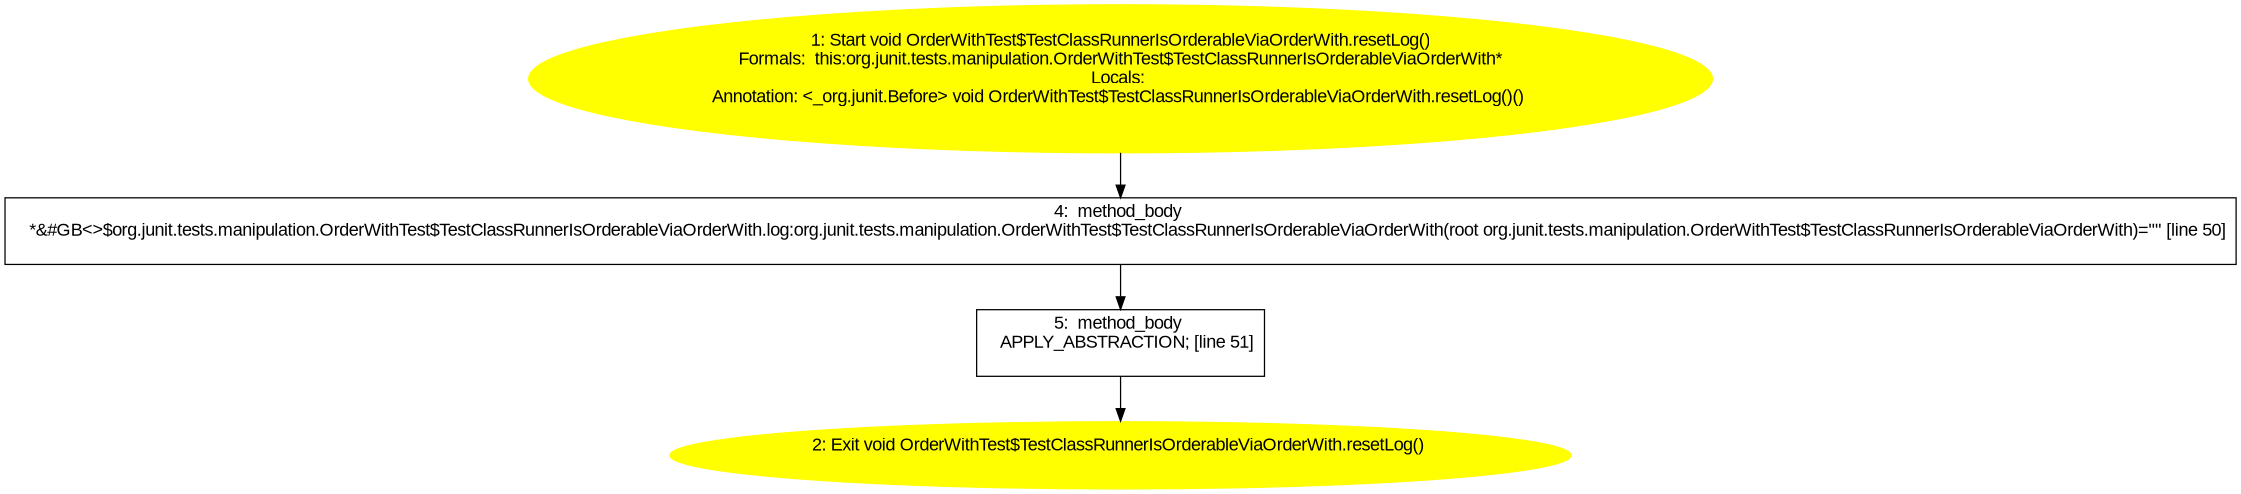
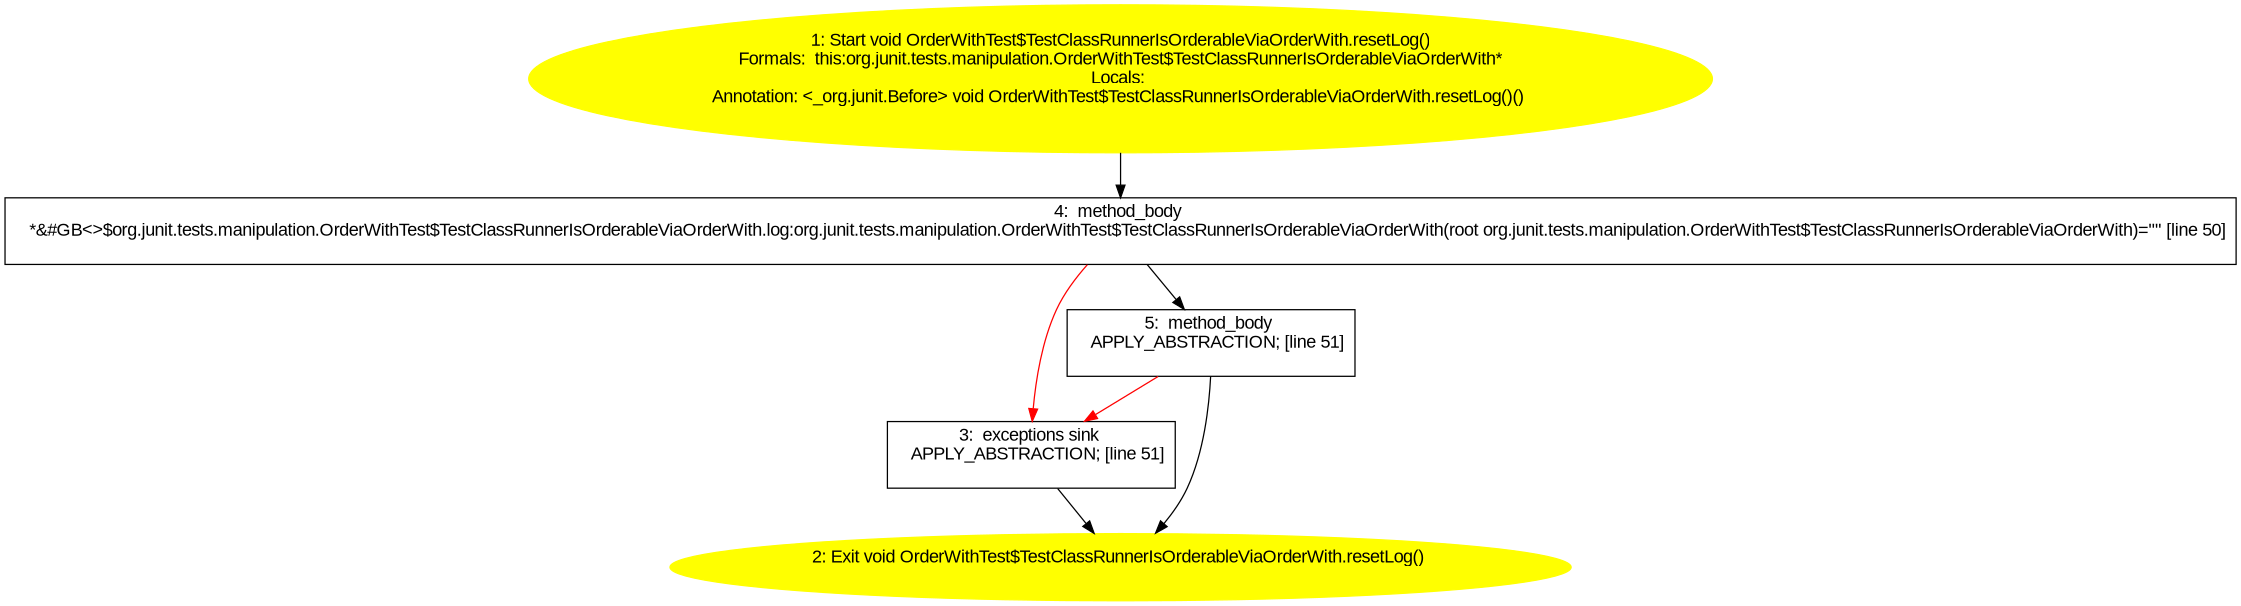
none -> (1031, 455)
